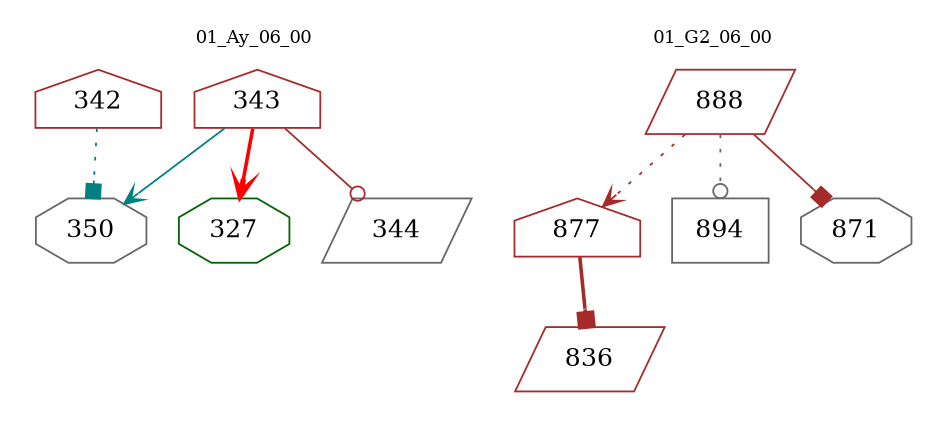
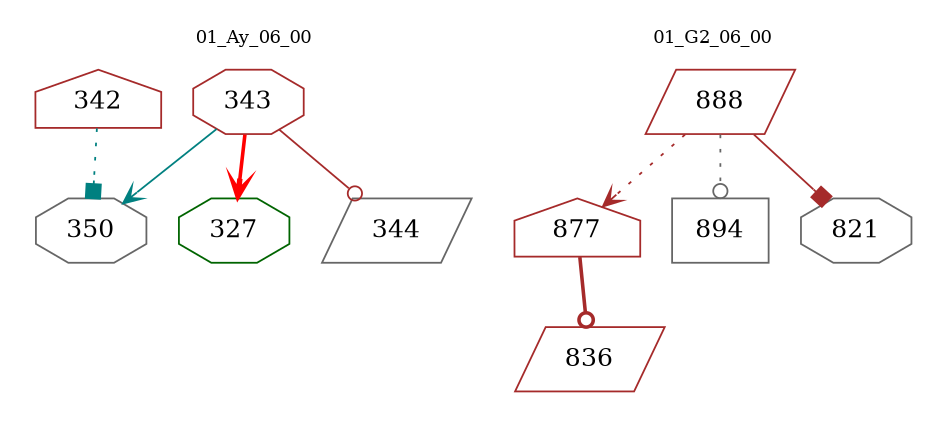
(257, 102) -> (248, 102)
(856, 231) -> (856, 231)
(582, 283) -> (583, 285)
